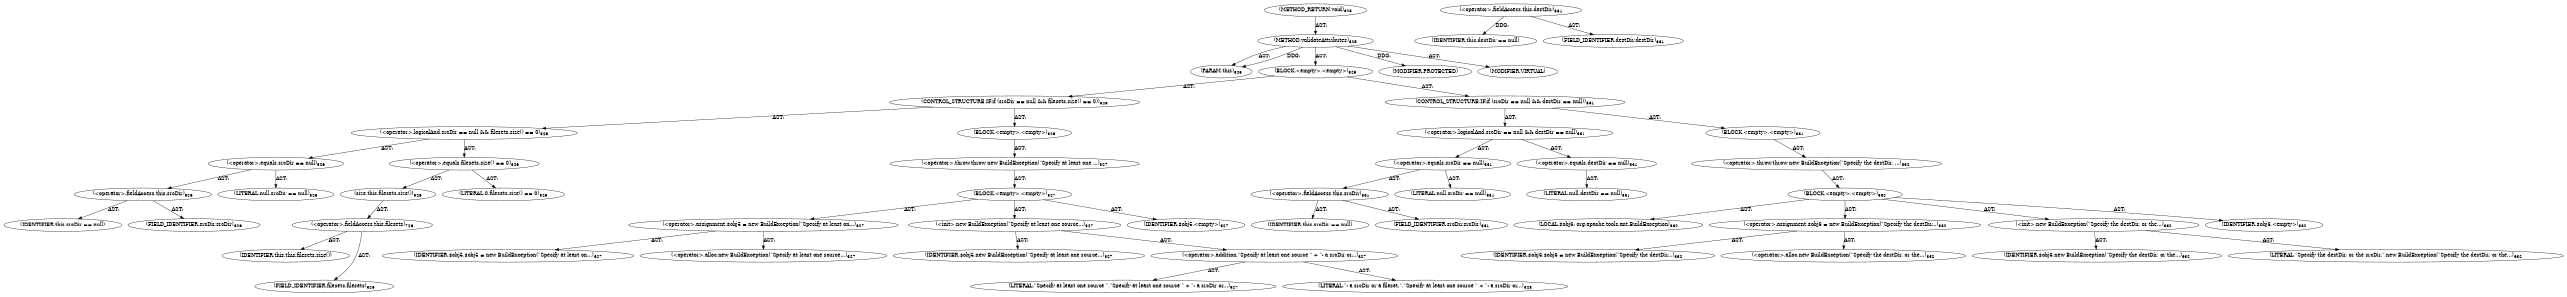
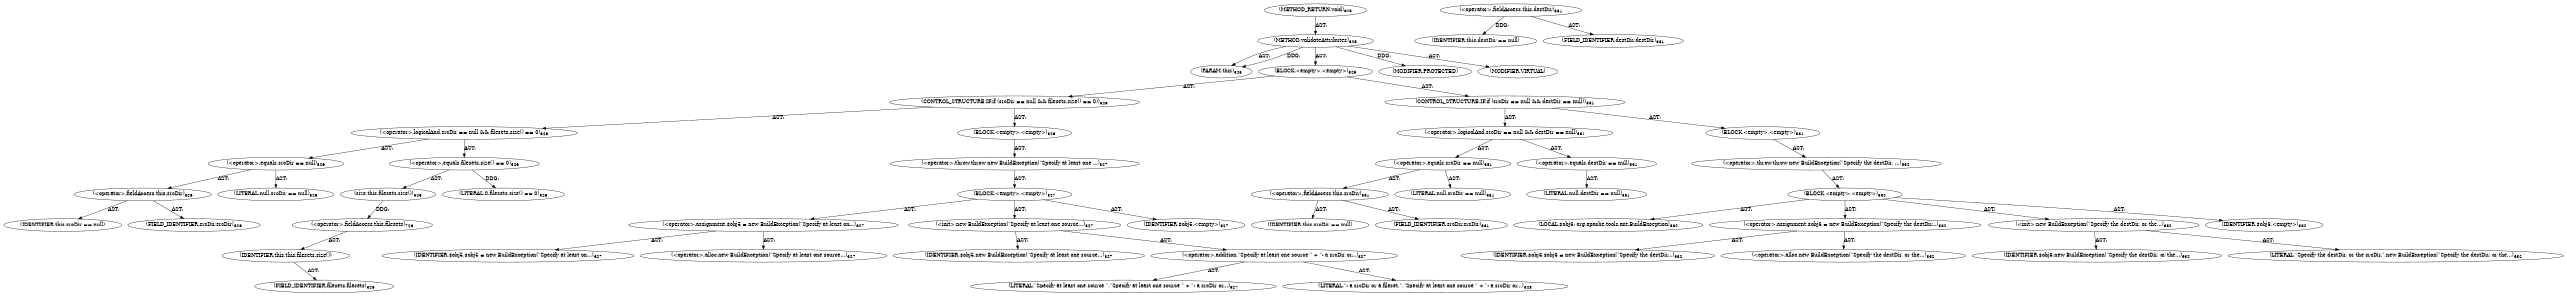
(493, 179) -> (493, 179)
(383, 210) -> (383, 210)
(355, 258) -> (304, 270)
